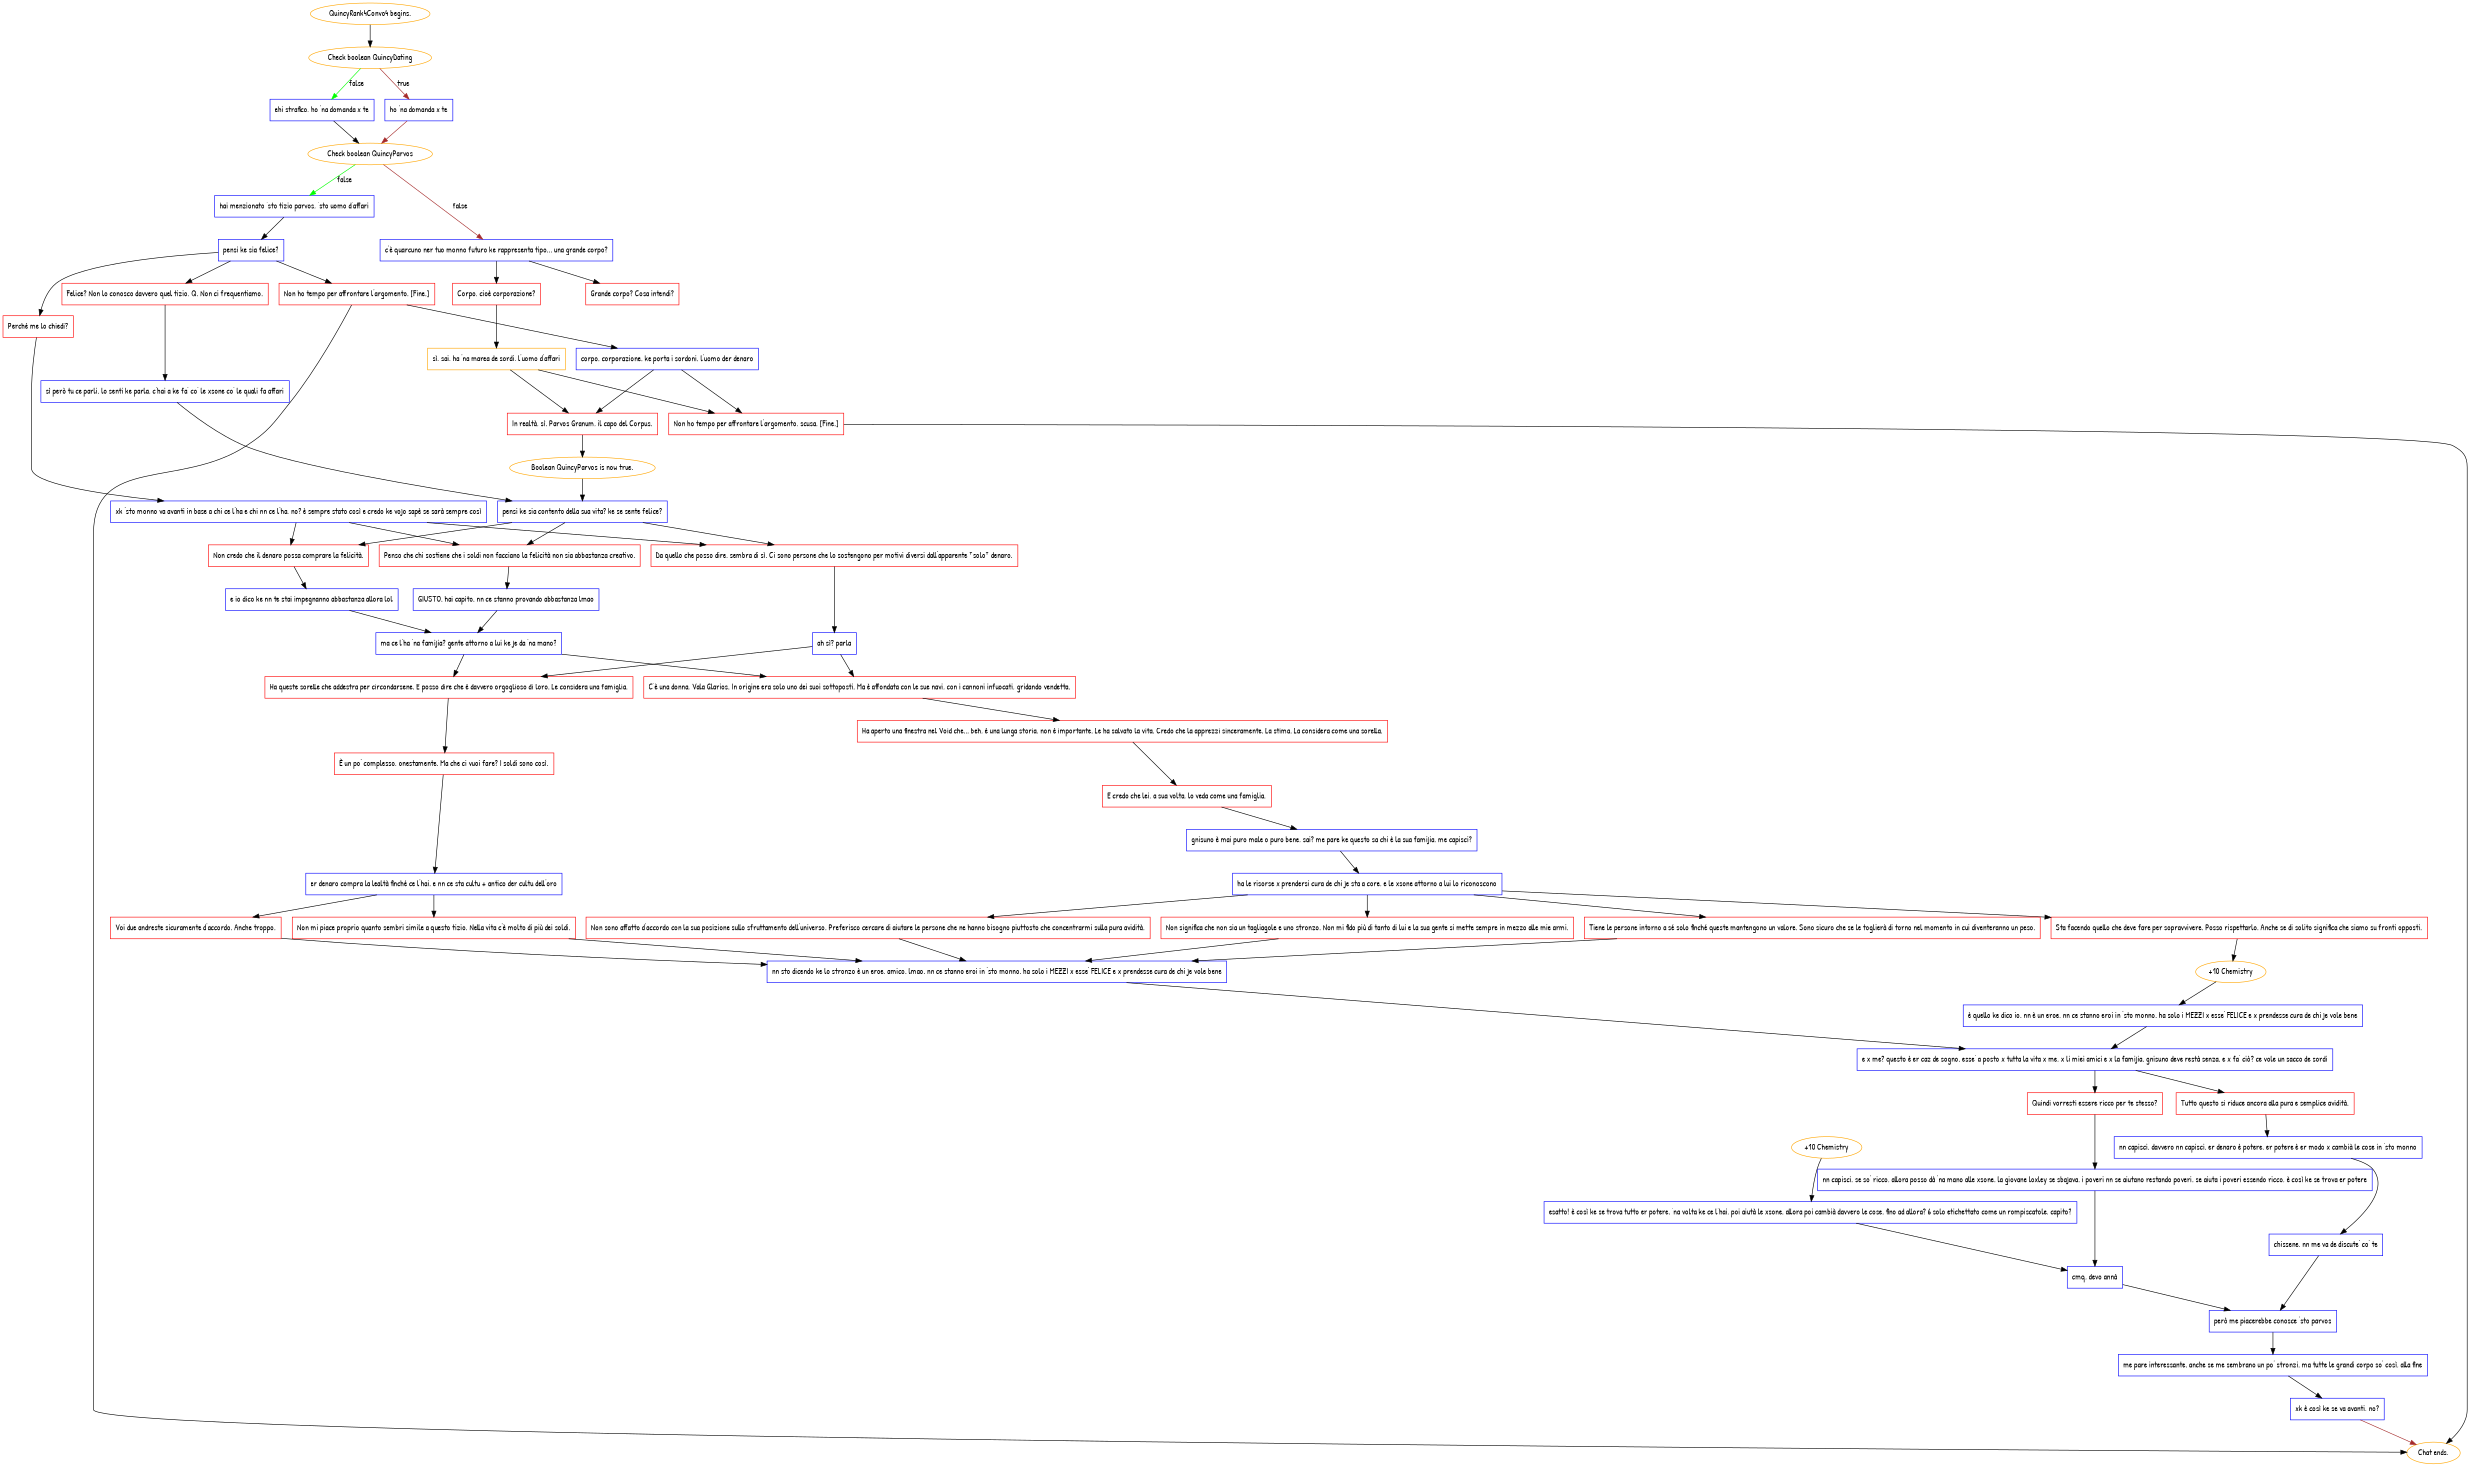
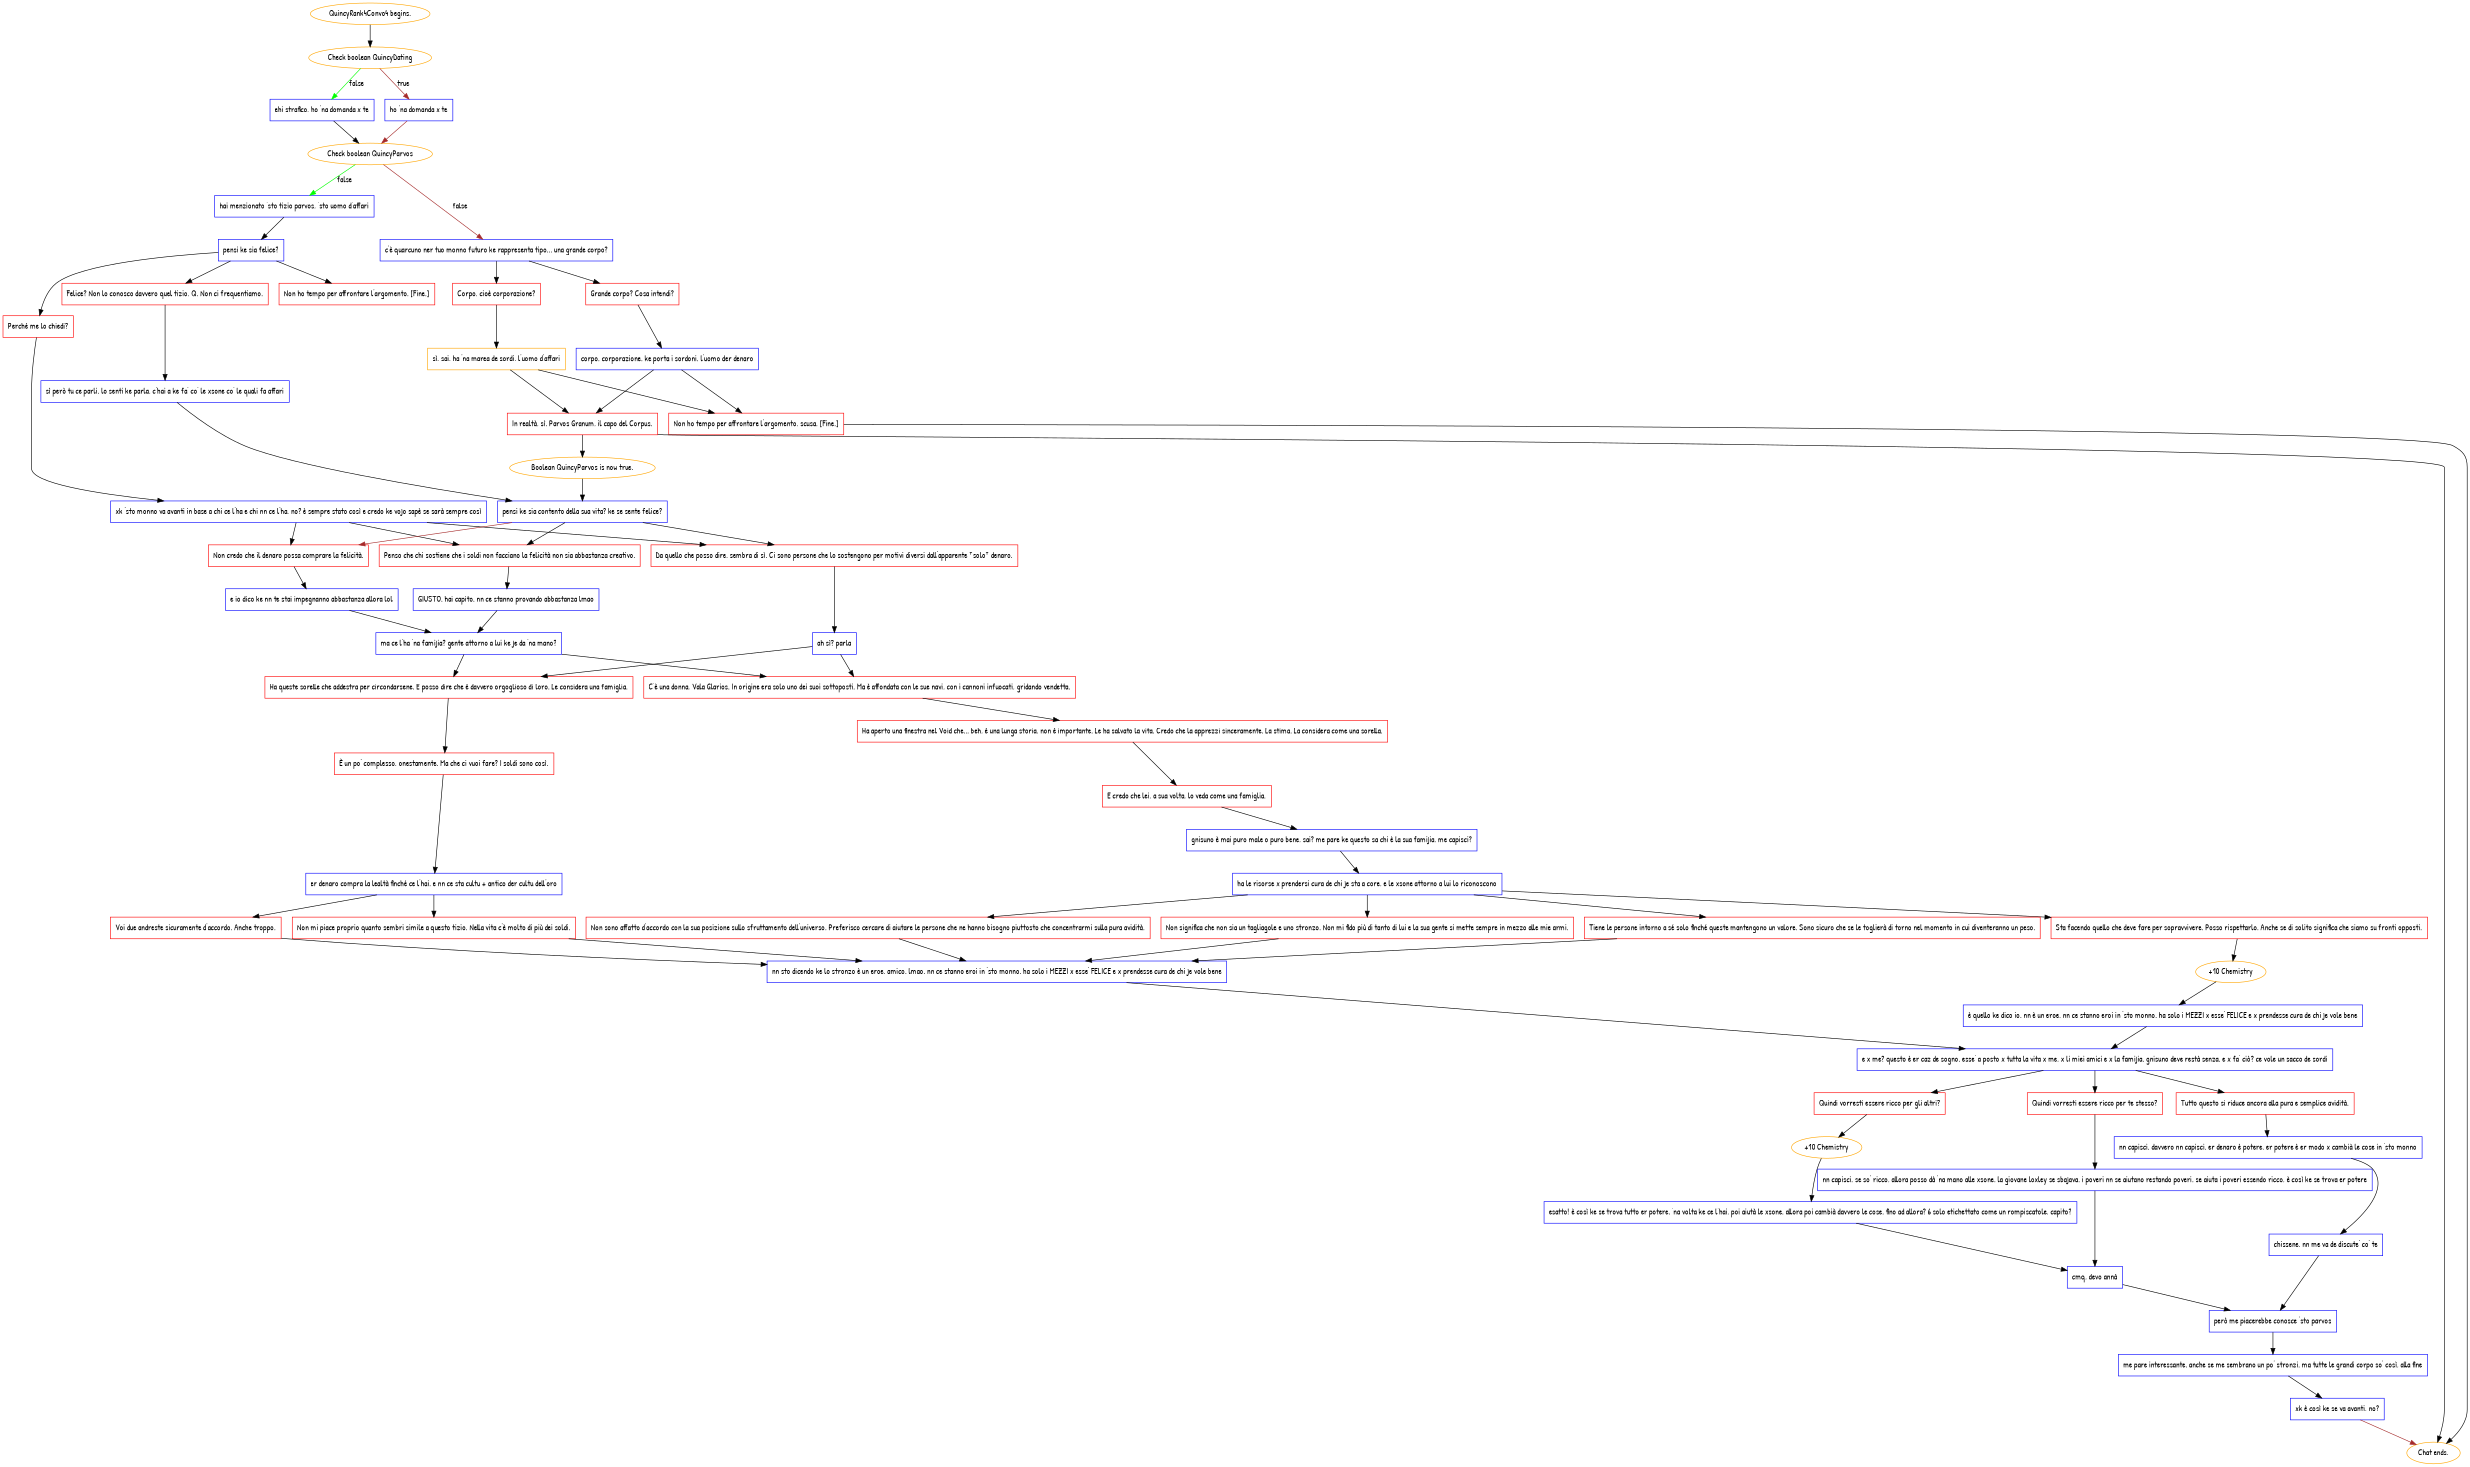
(509, 326) -> (648, 324)
(439, 533) -> (439, 533)
none -> (1880, 1104)
(624, 1433) -> (2036, 449)
